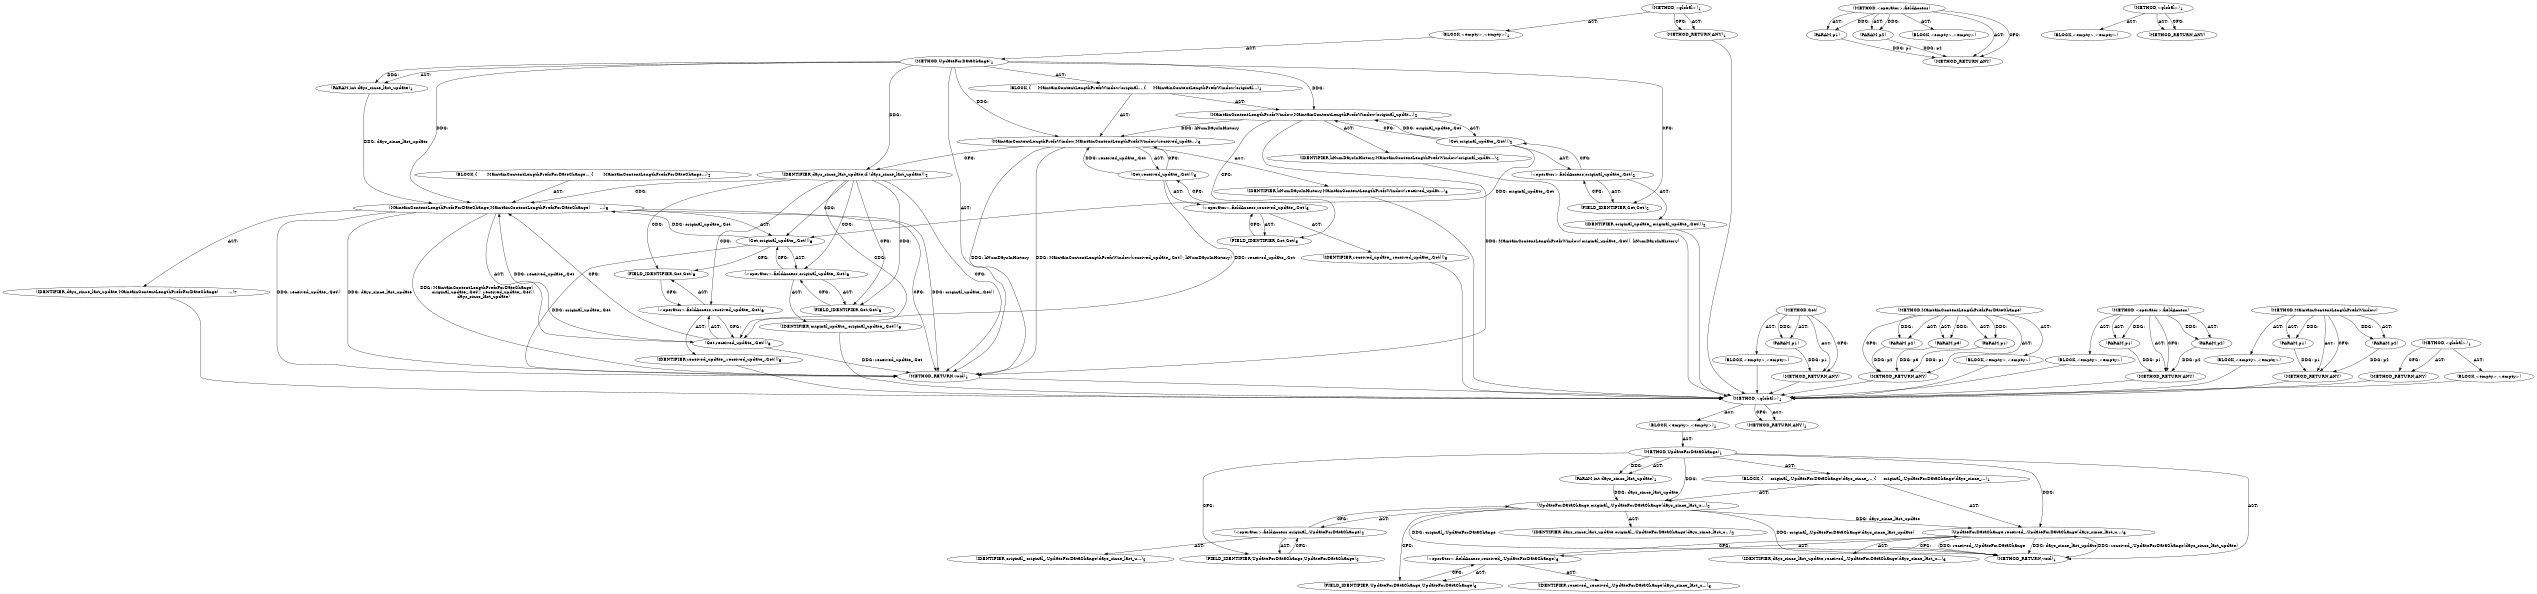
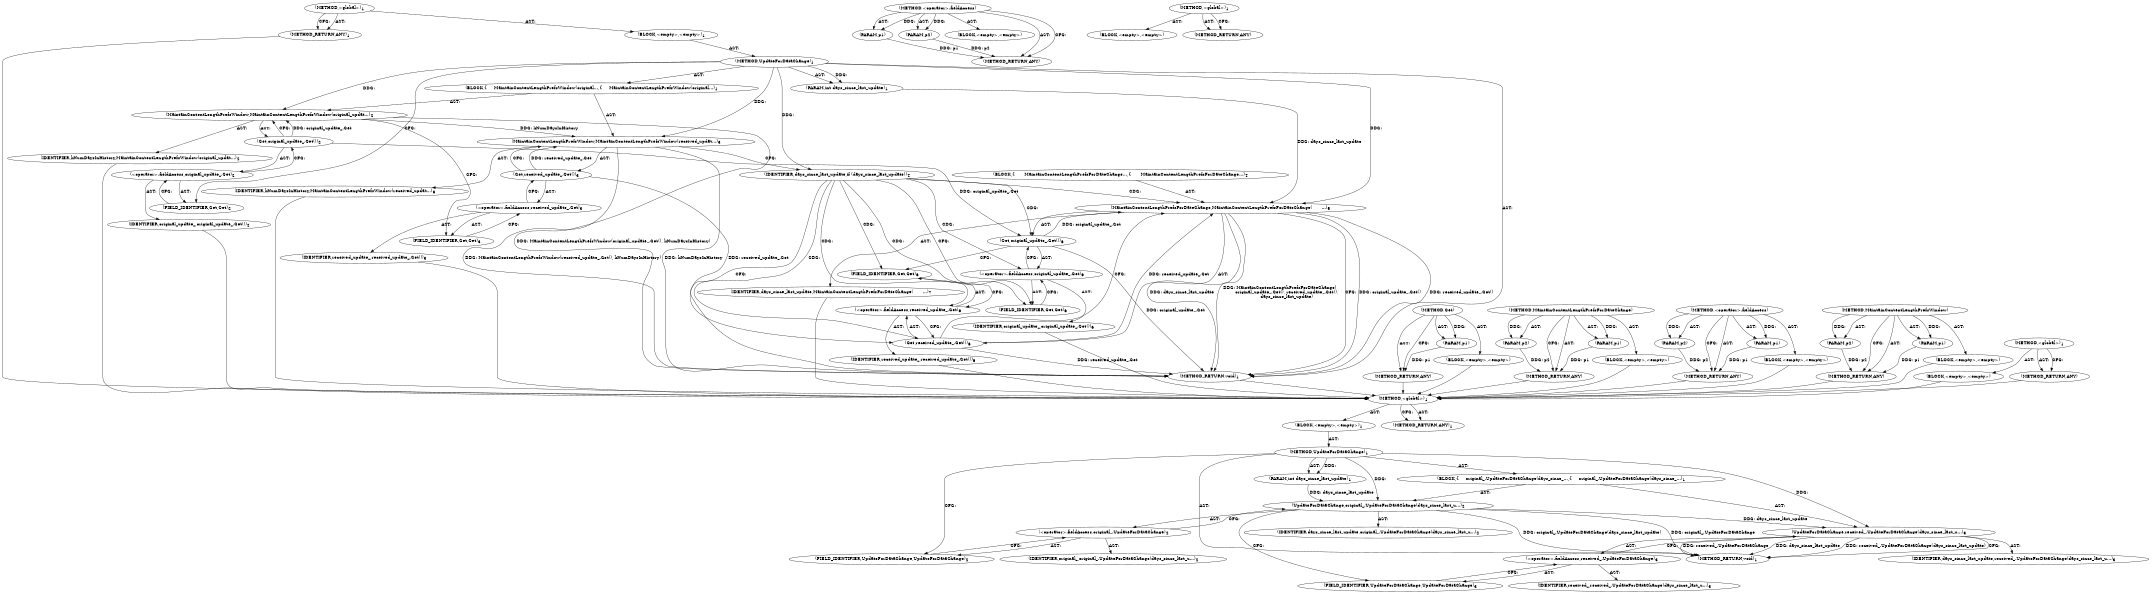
(1948, 343) -> none
